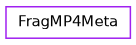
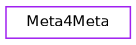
(68, 22) -> (68, 22)
